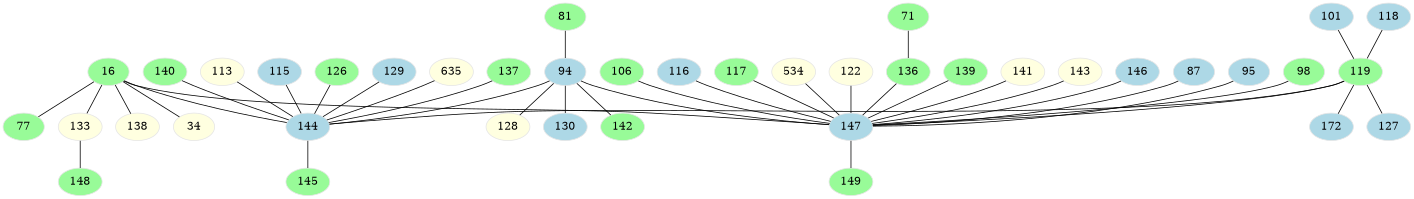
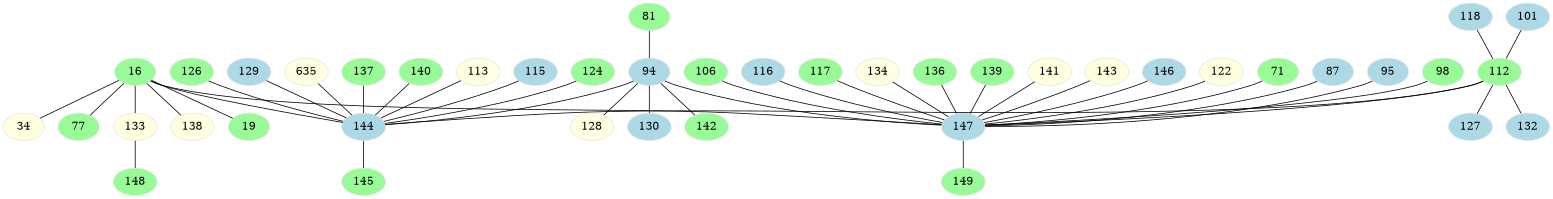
(908, 44) -> (1160, 106)
none -> (593, 72)
(794, 72) -> (878, 72)
(1360, 72) -> (1500, 72)
none -> (249, 127)
(1331, 127) -> (1528, 127)
